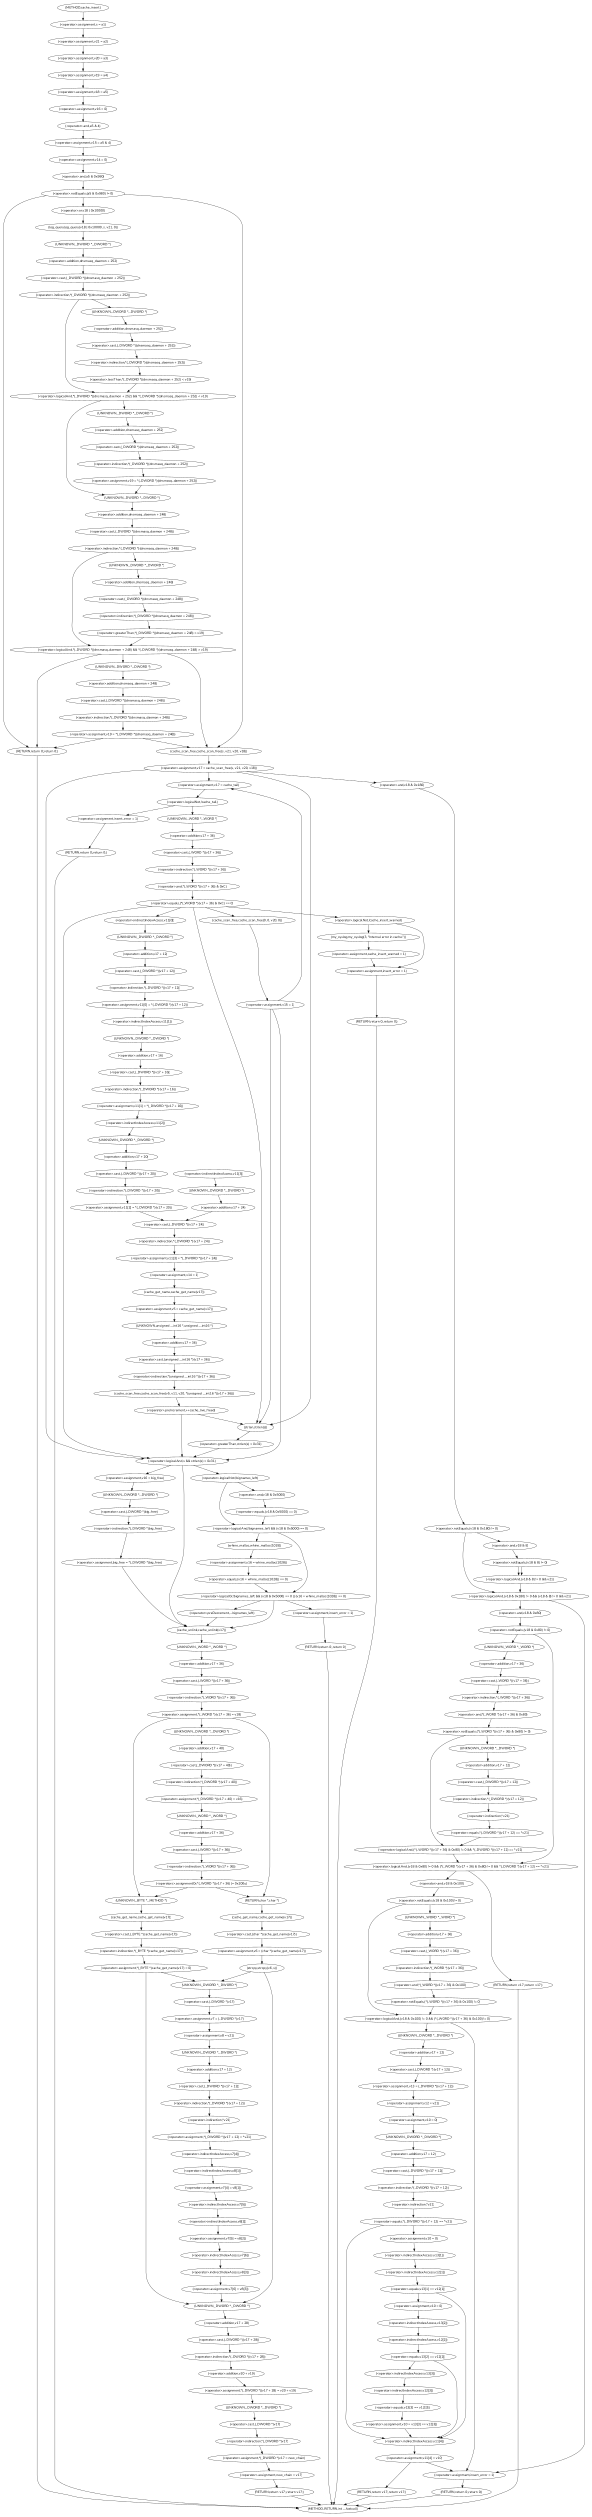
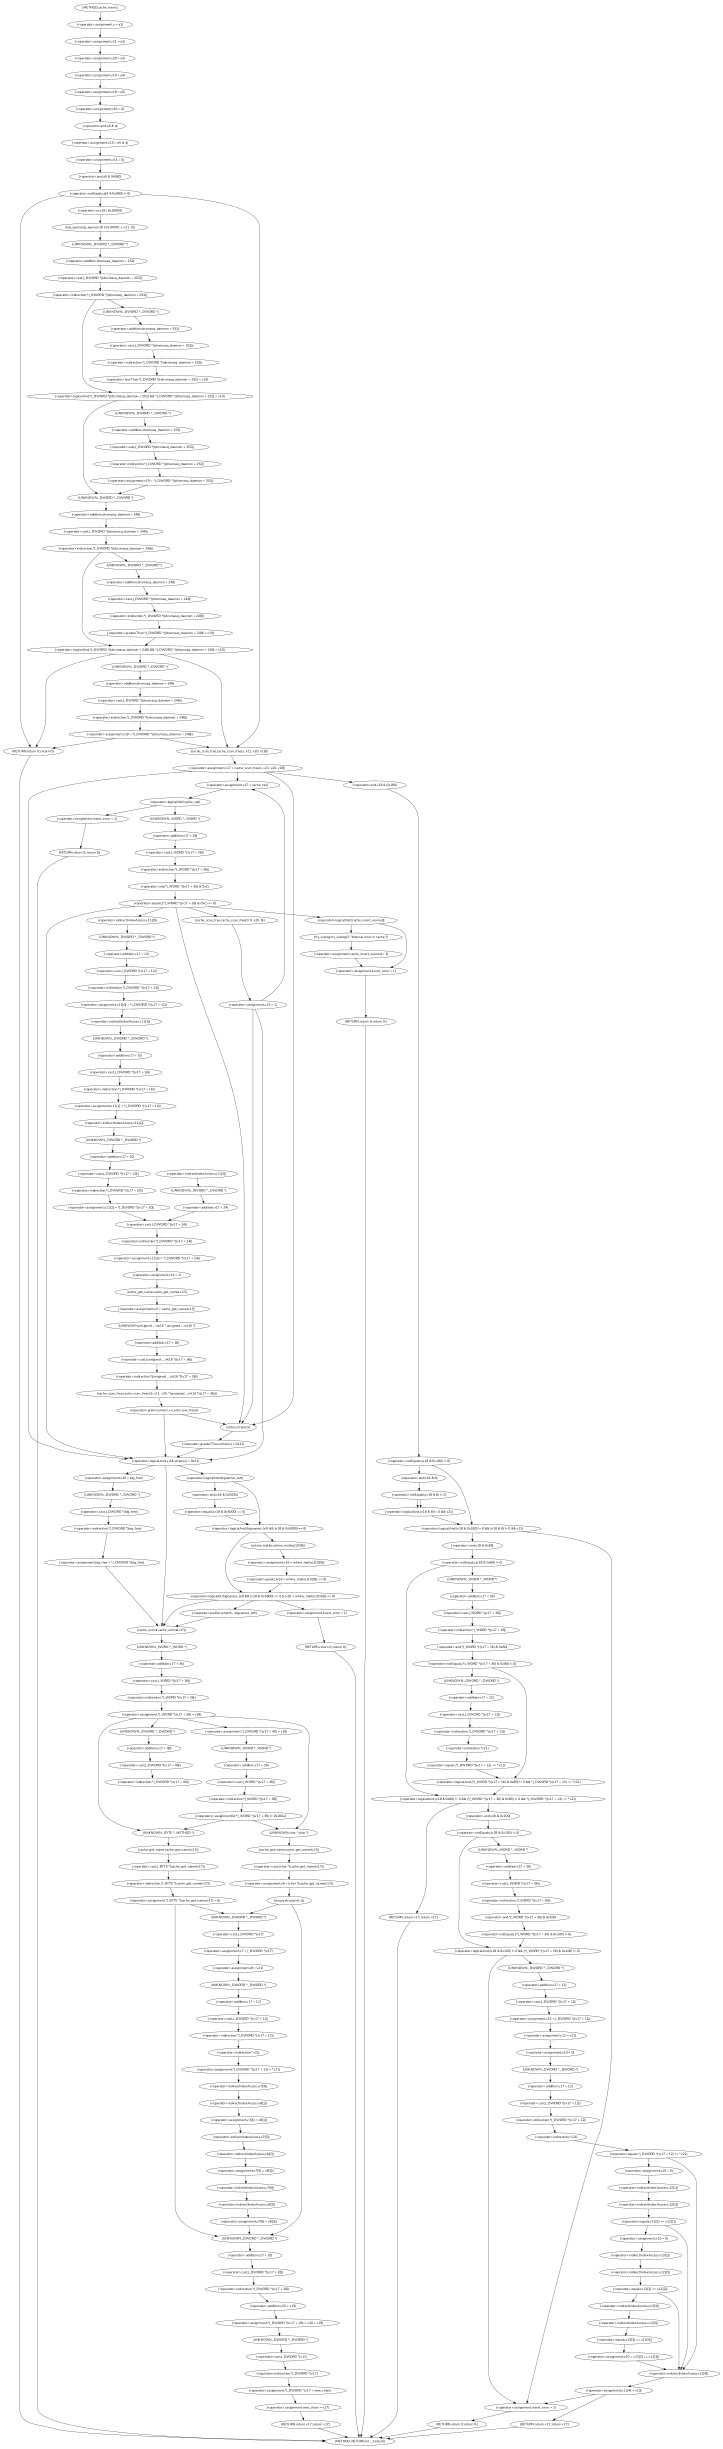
(202, 1790) -> (203, 1723)
(262, 1901) -> (289, 1833)
